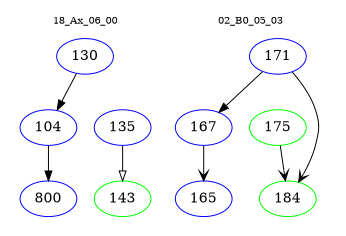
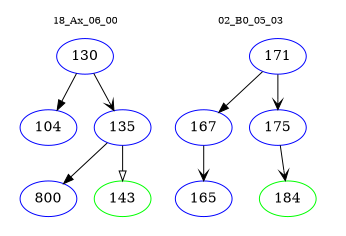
none -> (101, 88)
(318, 120) -> (278, 87)
(278, 128) -> (278, 128)
(48, 158) -> (89, 160)
